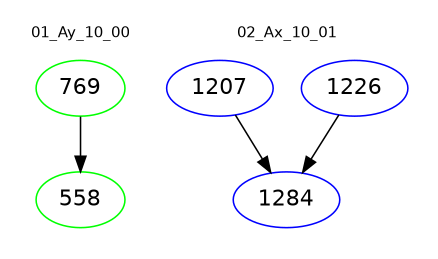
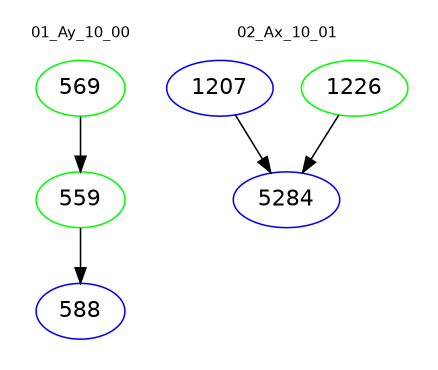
(81, 88) -> (81, 88)
(355, 88) -> (355, 88)
(81, 200) -> (81, 200)
(286, 200) -> (286, 200)
none -> (81, 311)
